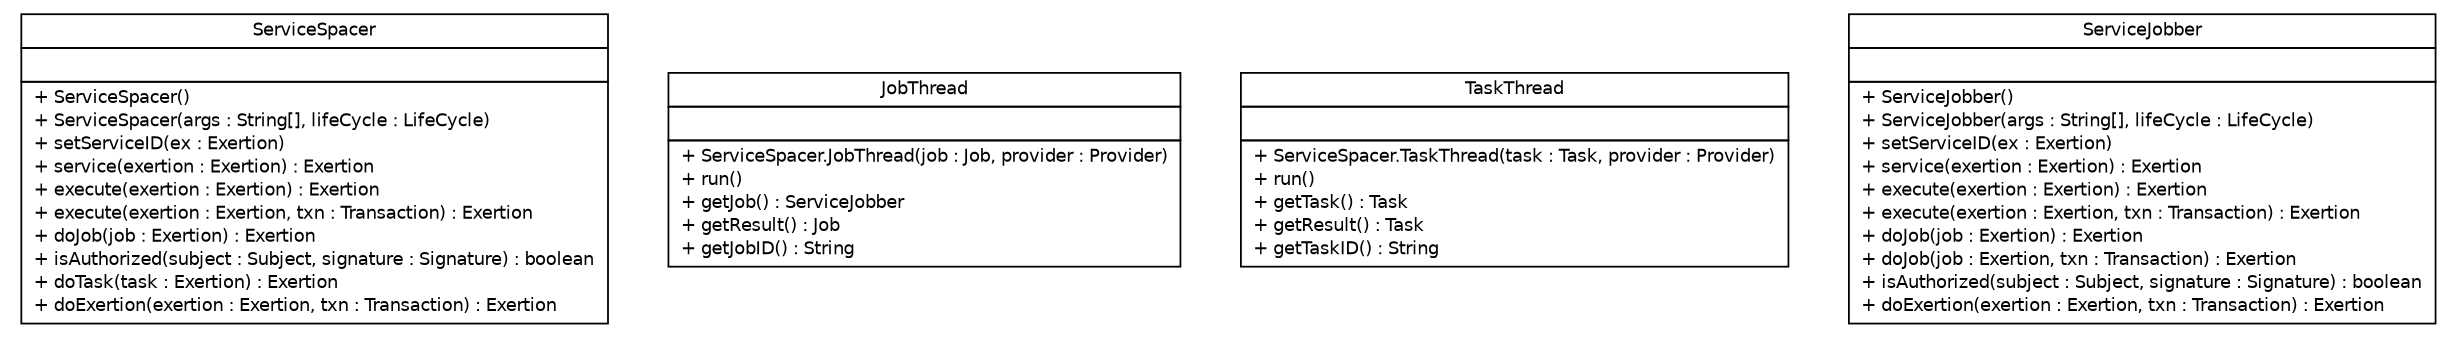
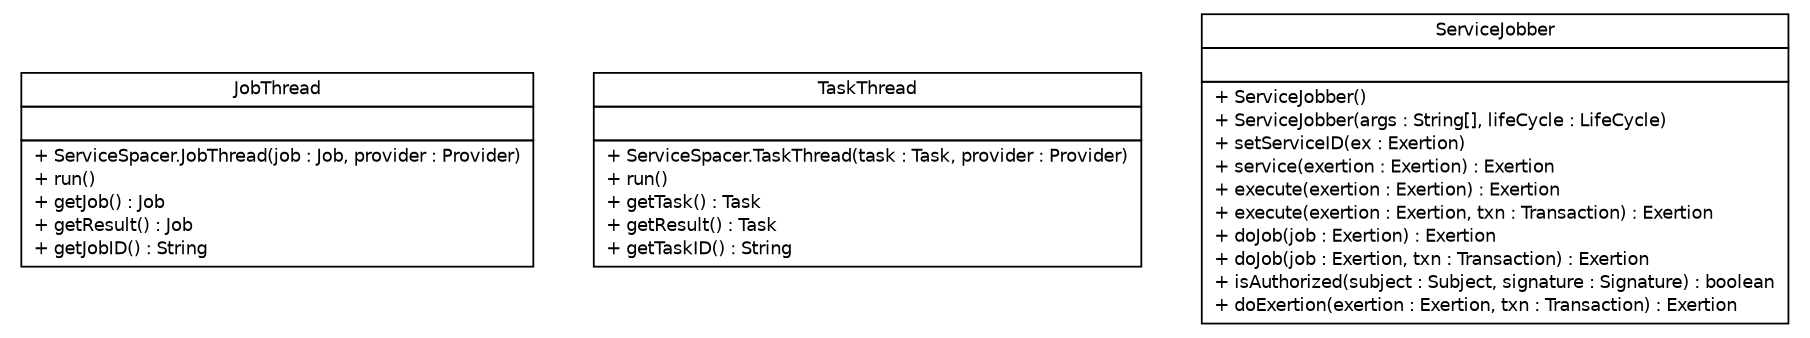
(315, 169) -> none
(793, 203) -> (100, 203)
